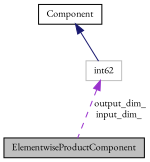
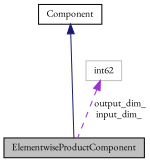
(90, 47) -> (72, 86)
